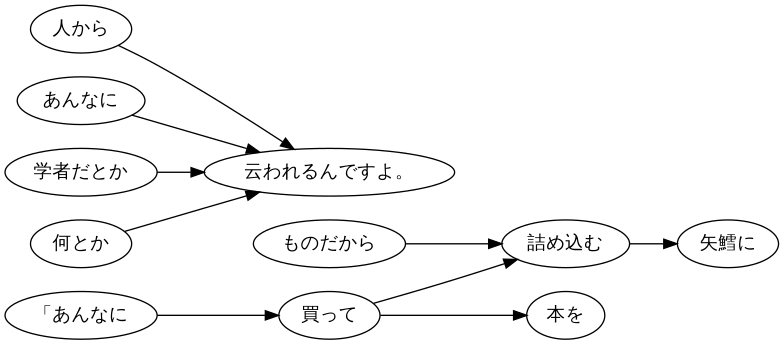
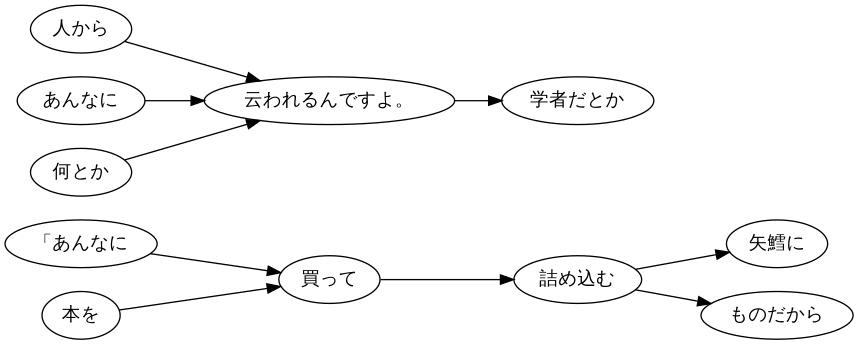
(174, 172) -> (471, 101)
(447, 244) -> (667, 295)
(447, 315) -> (193, 299)
